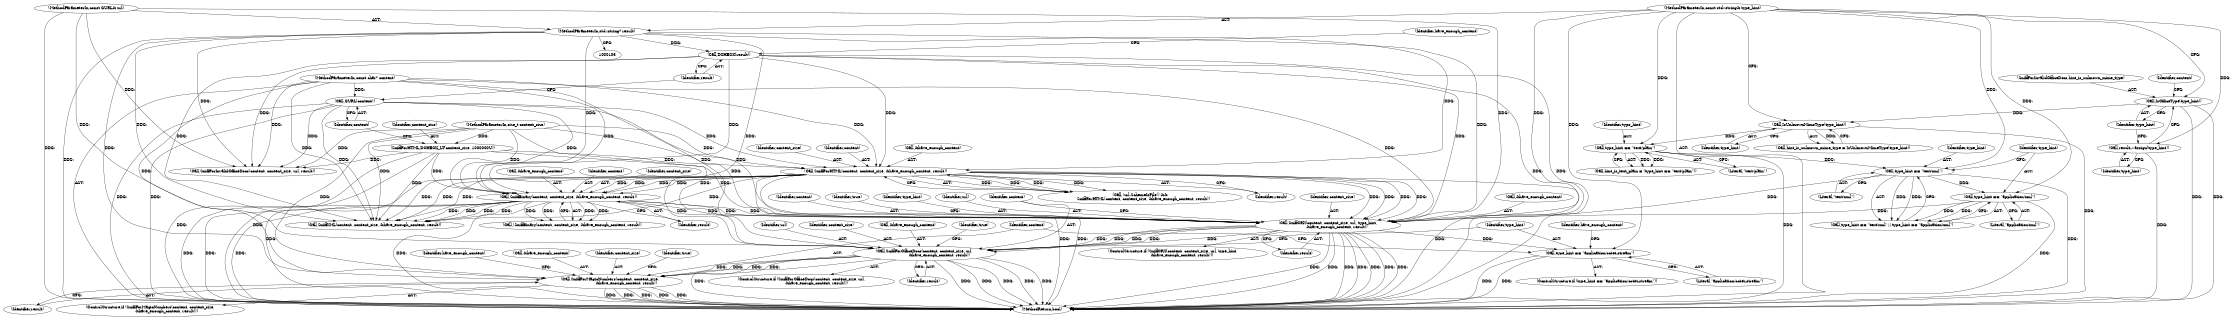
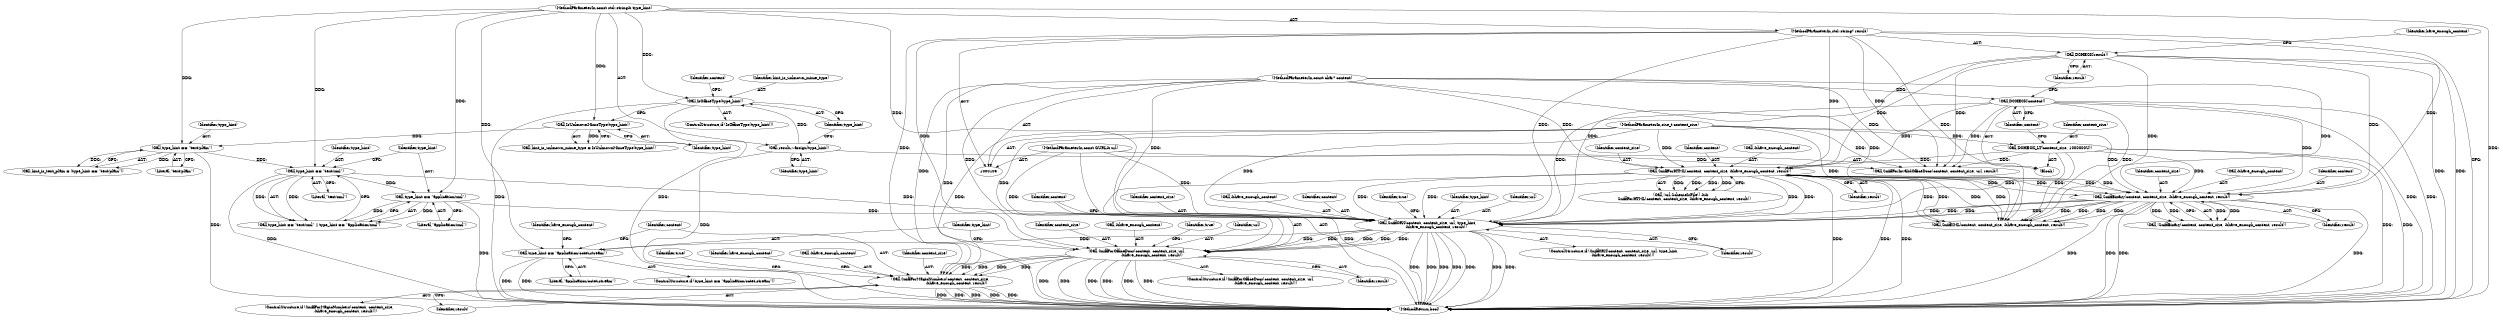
(340, 20) -> (1021, 157)
(608, 43) -> (966, 102)
(677, 43) -> (1978, 43)
(2196, 55) -> (648, 55)
(1754, 67) -> (602, 67)
(2071, 78) -> (791, 78)
(2226, 78) -> (623, 78)
none -> (1111, 94)
(355, 102) -> (2022, 102)
(2019, 113) -> (642, 113)
none -> (729, 125)
(2176, 125) -> (803, 125)
none -> (1219, 132)
(50, 148) -> (1324, 225)
(443, 148) -> (2050, 148)
(1684, 148) -> (2494, 148)
(69, 160) -> (2477, 160)
none -> (2047, 172)
(80, 183) -> (949, 183)
(1901, 300) -> none
